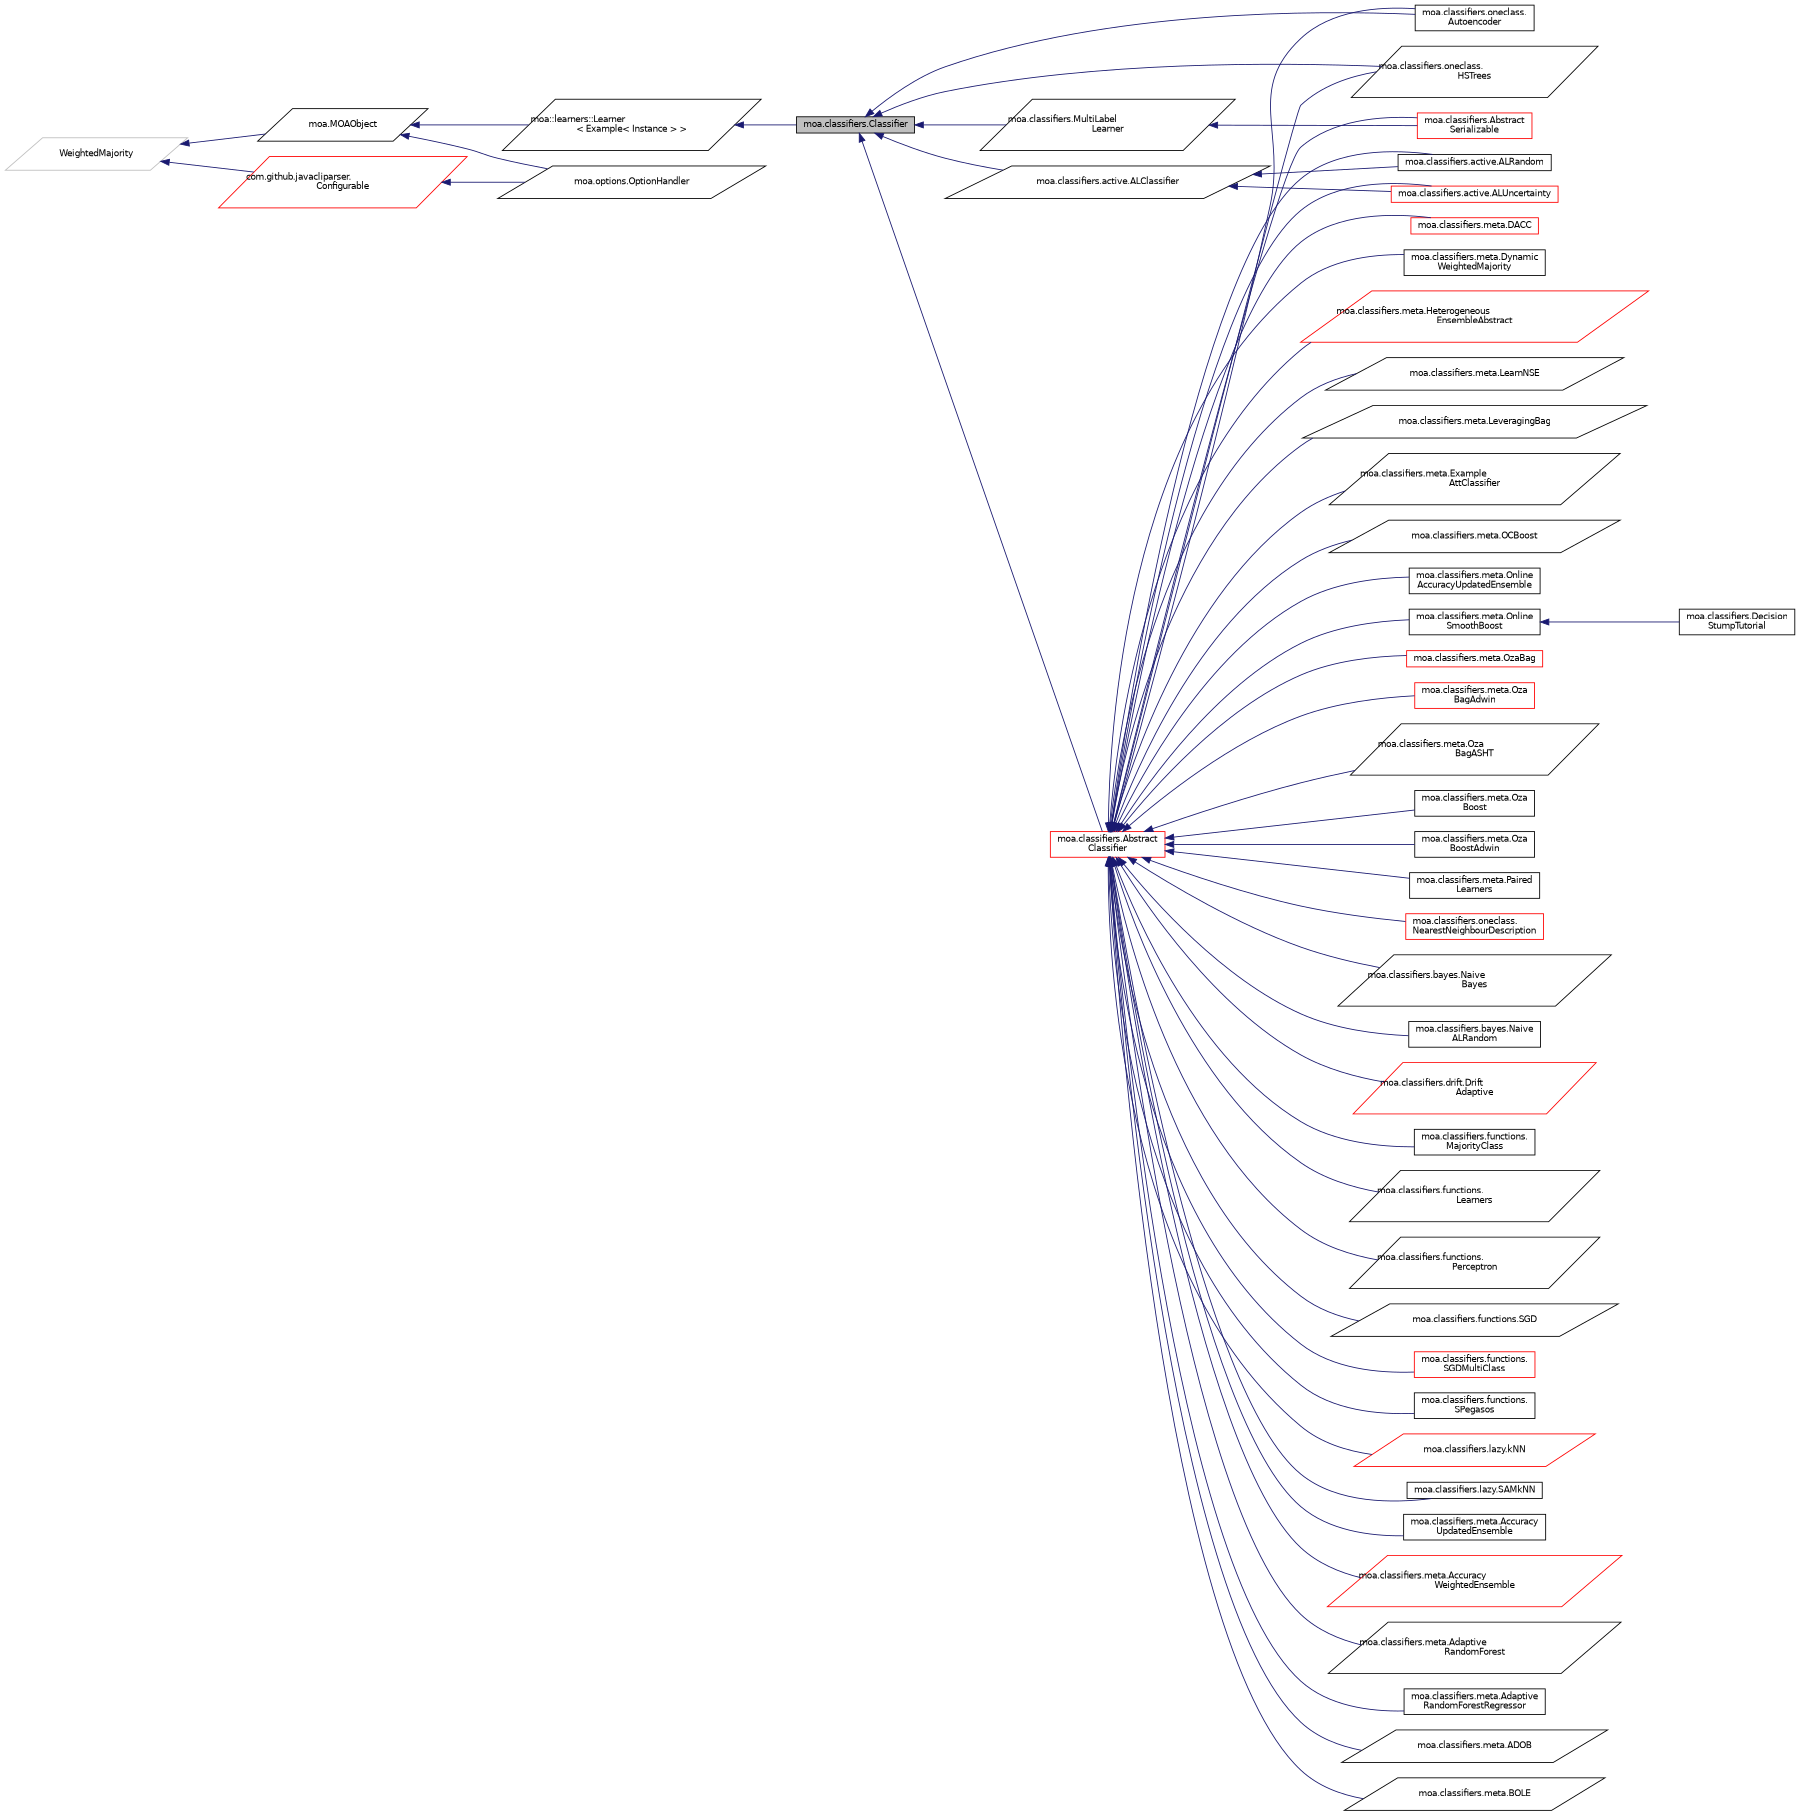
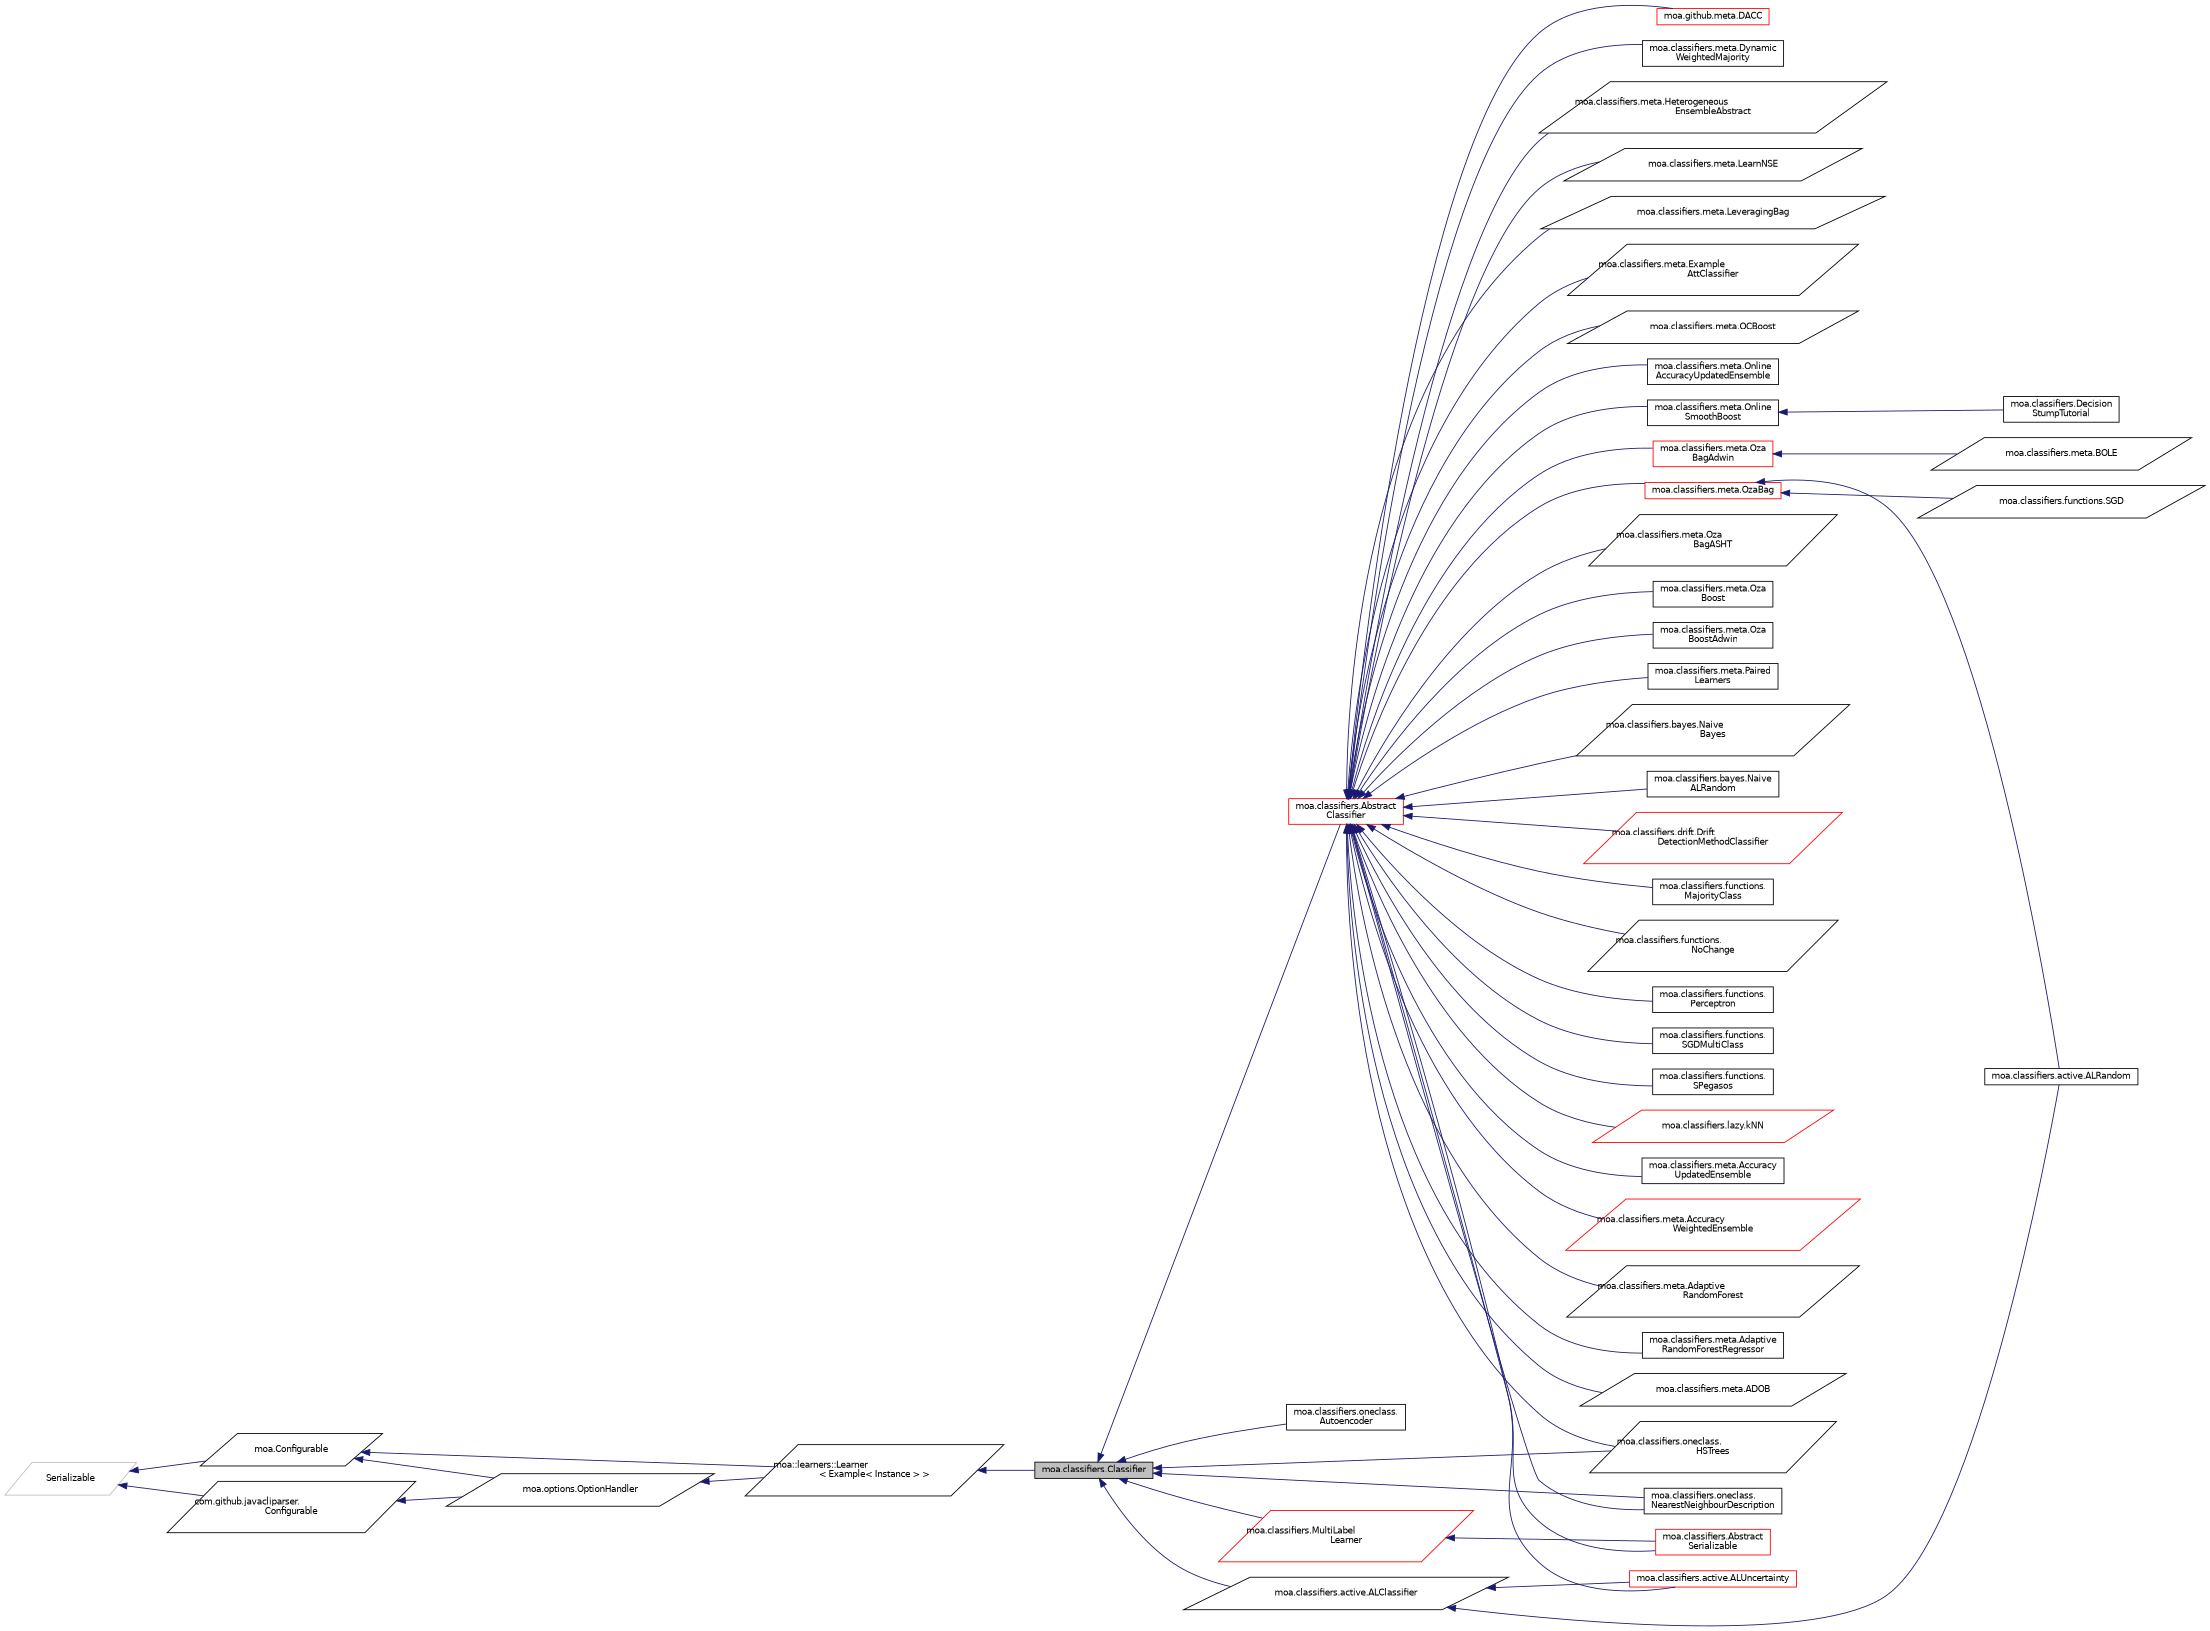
(343, 125) -> (291, 1450)
(1108, 125) -> (1346, 1536)
(96, 154) -> (71, 1479)
(1274, 165) -> none
(343, 182) -> (291, 1507)
(1475, 226) -> (1713, 17)
(1475, 317) -> (1713, 107)
(1196, 403) -> (1984, 716)
(1475, 927) -> (1713, 1501)
(1475, 1088) -> (1713, 838)
(1178, 1129) -> (1884, 496)
(1475, 1196) -> (1713, 946)
(1475, 1263) -> (1713, 1000)
(1165, 1365) -> (1870, 454)
(1475, 1365) -> (1713, 1041)
none -> (737, 1479)
none -> (1403, 1486)
(1475, 1490) -> none
